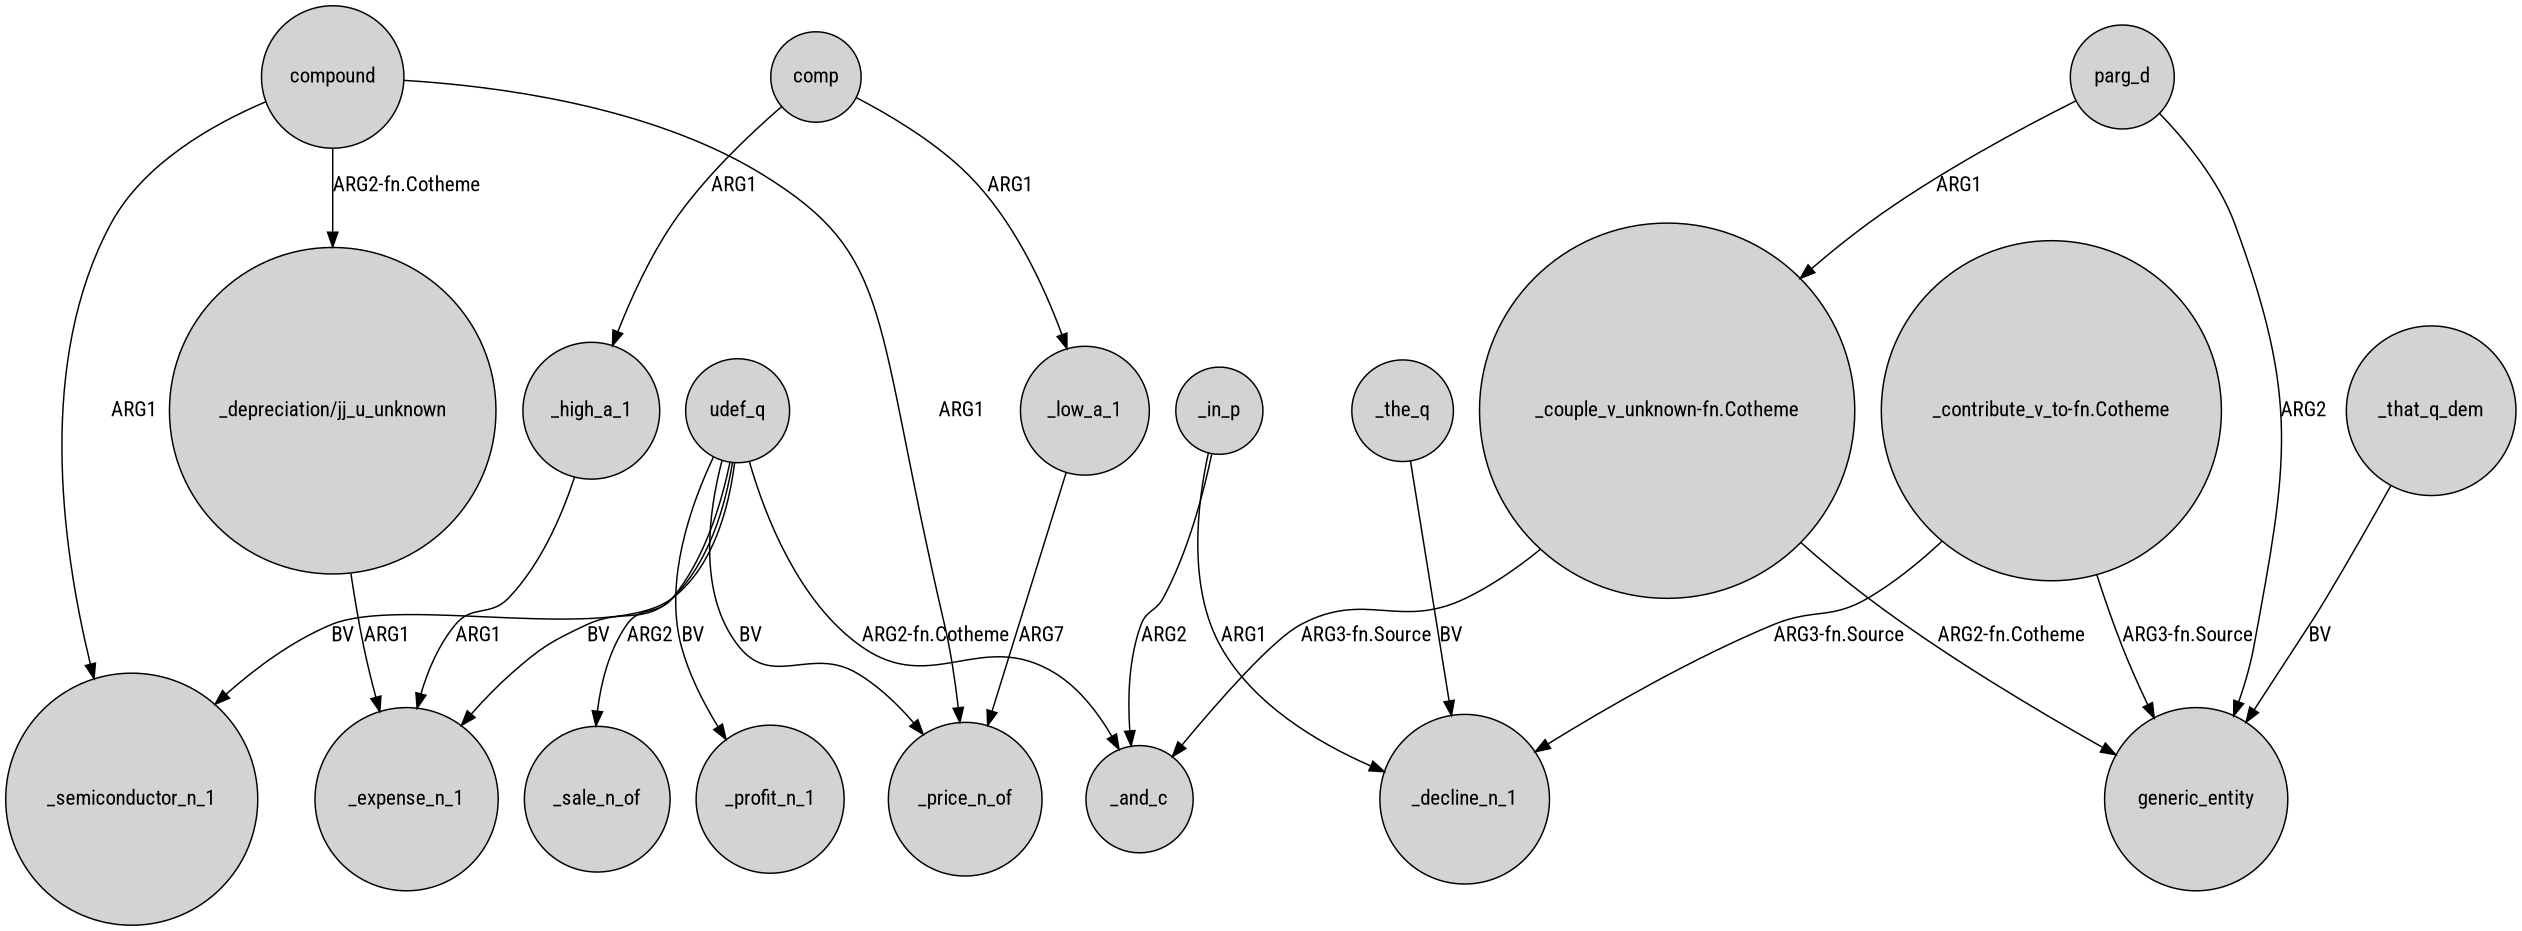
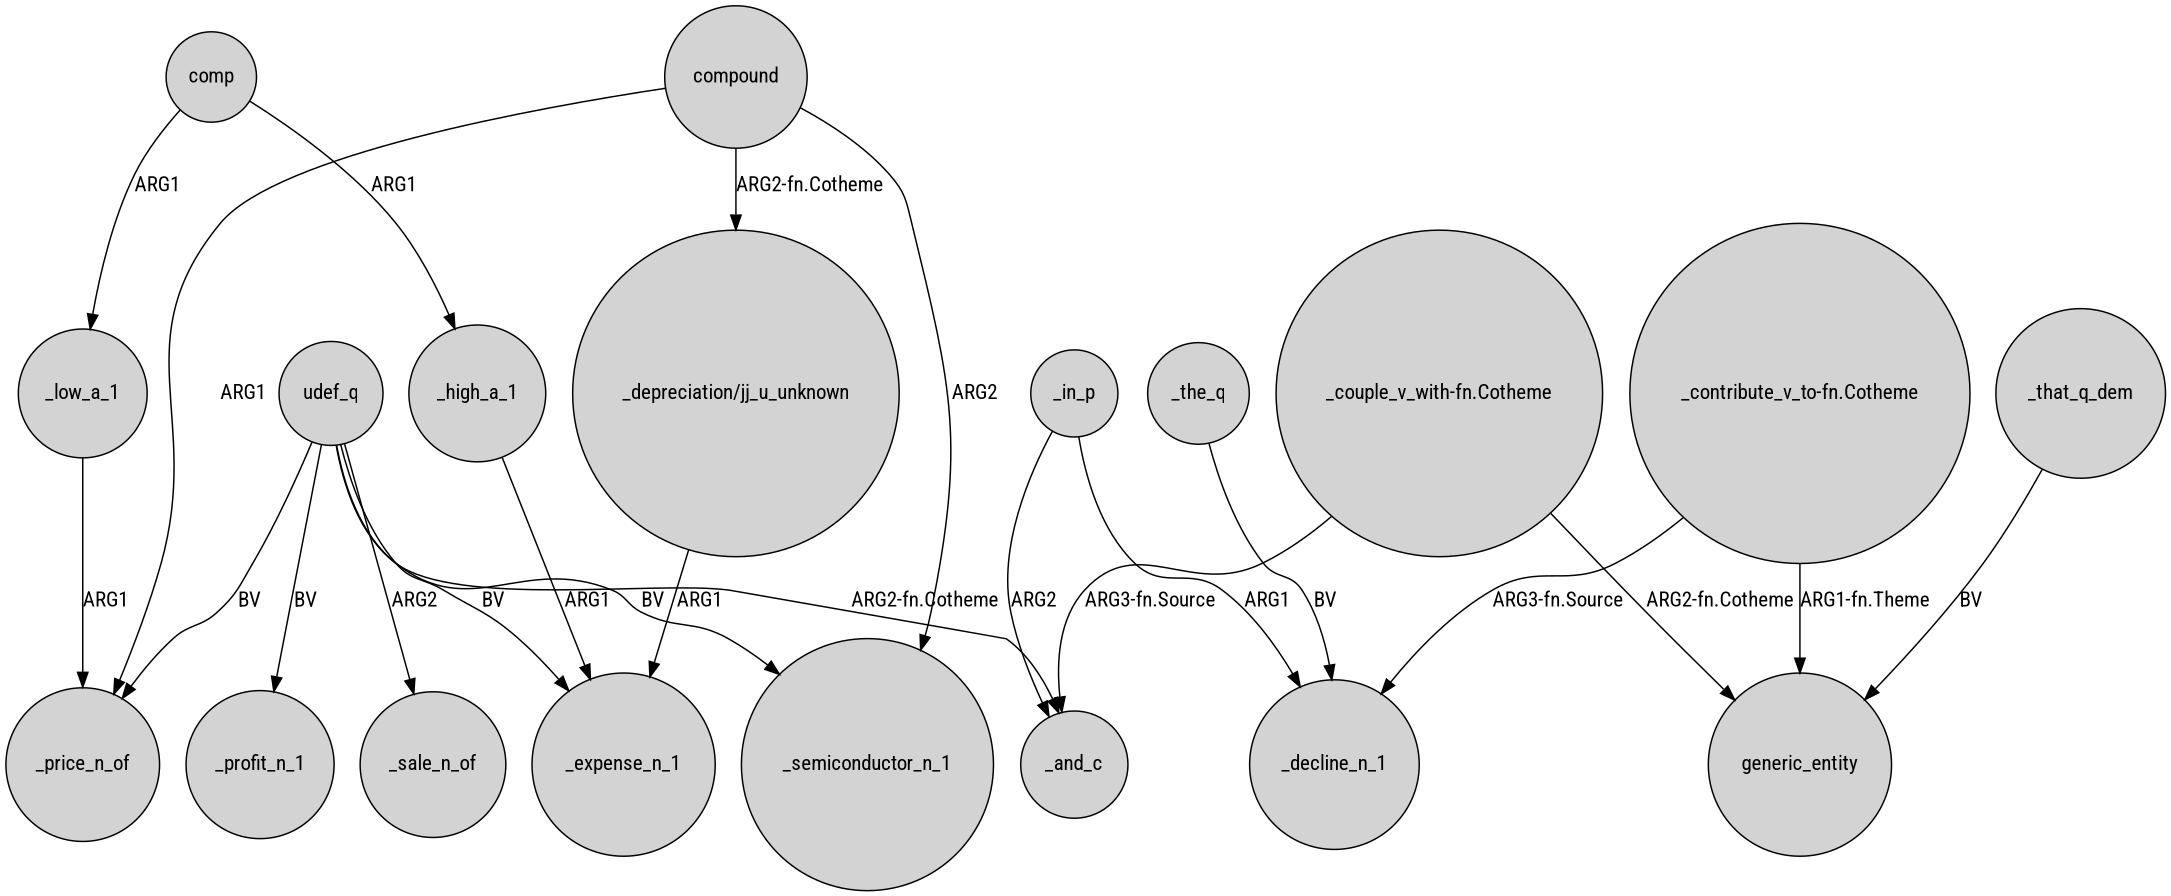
(2122, 77) -> none
(134, 411) -> (975, 393)
(1667, 411) -> (1439, 393)
(1041, 636) -> (106, 601)
(2188, 636) -> (1865, 601)
